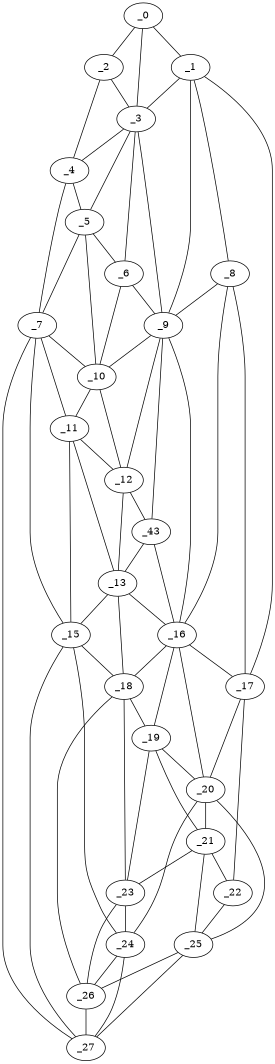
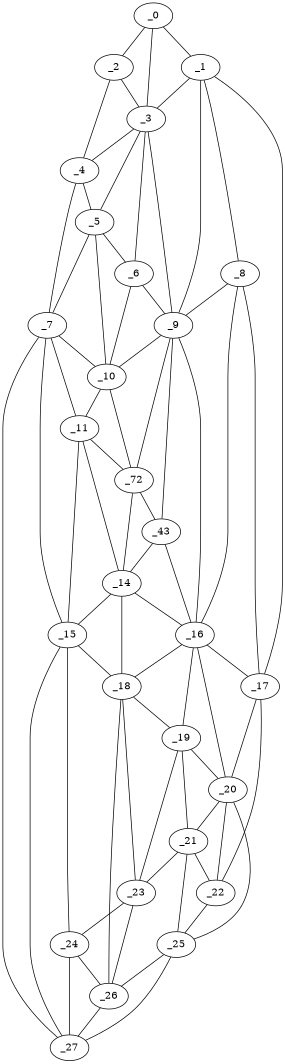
(124, 480) -> (134, 480)
(118, 583) -> (122, 583)
(167, 860) -> (222, 841)
